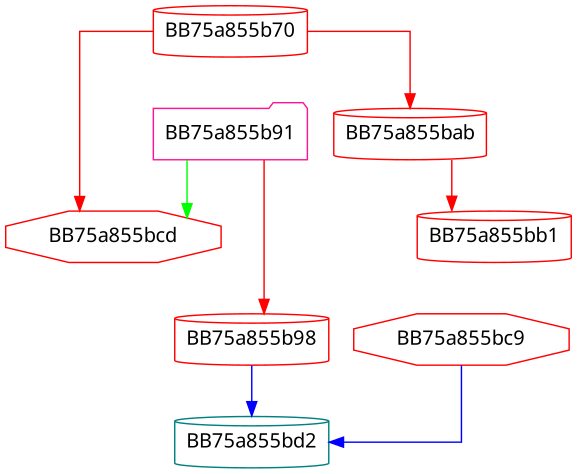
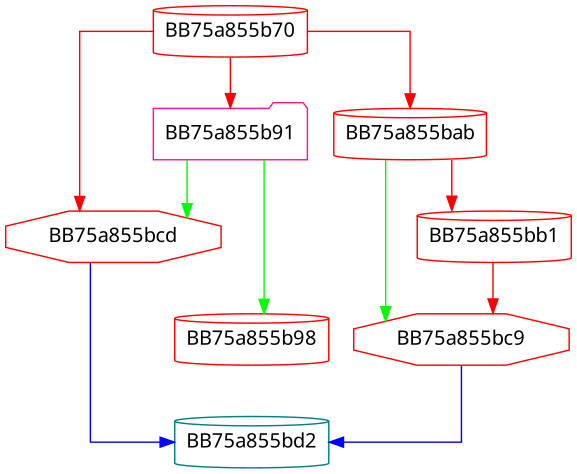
none -> (230, 75)
(264, 230) -> (264, 230)
none -> (386, 233)
none -> (493, 281)
(252, 384) -> (90, 387)
